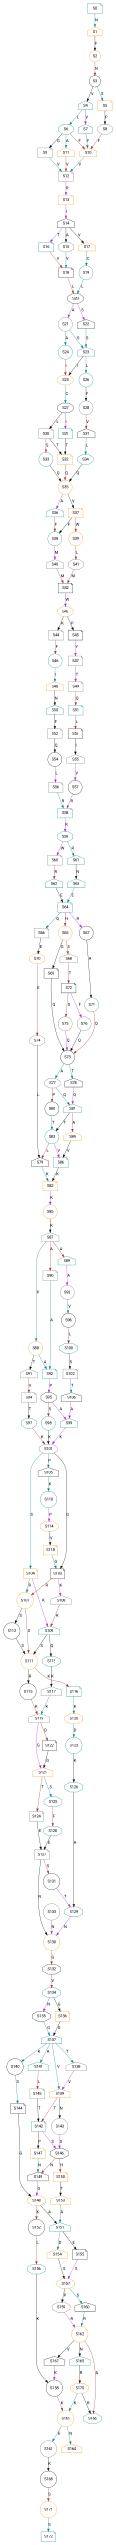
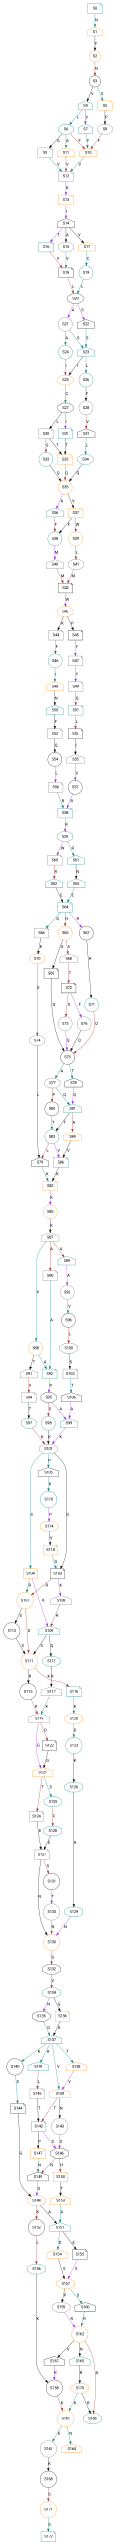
(63, 1897) -> (52, 1895)
(76, 2067) -> (76, 2067)
